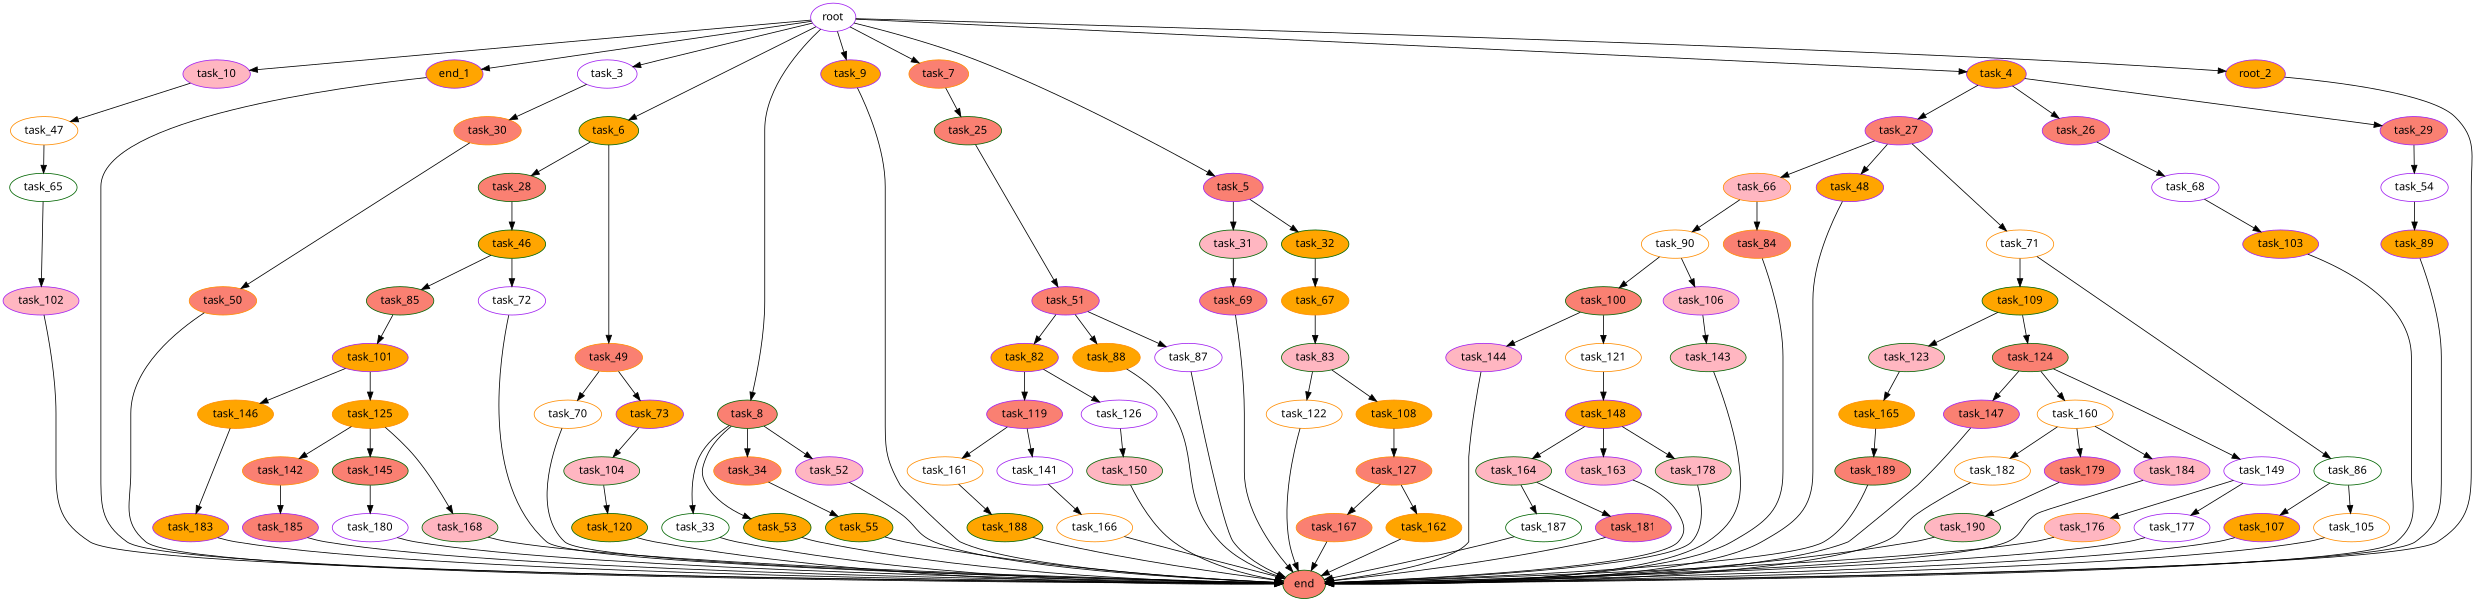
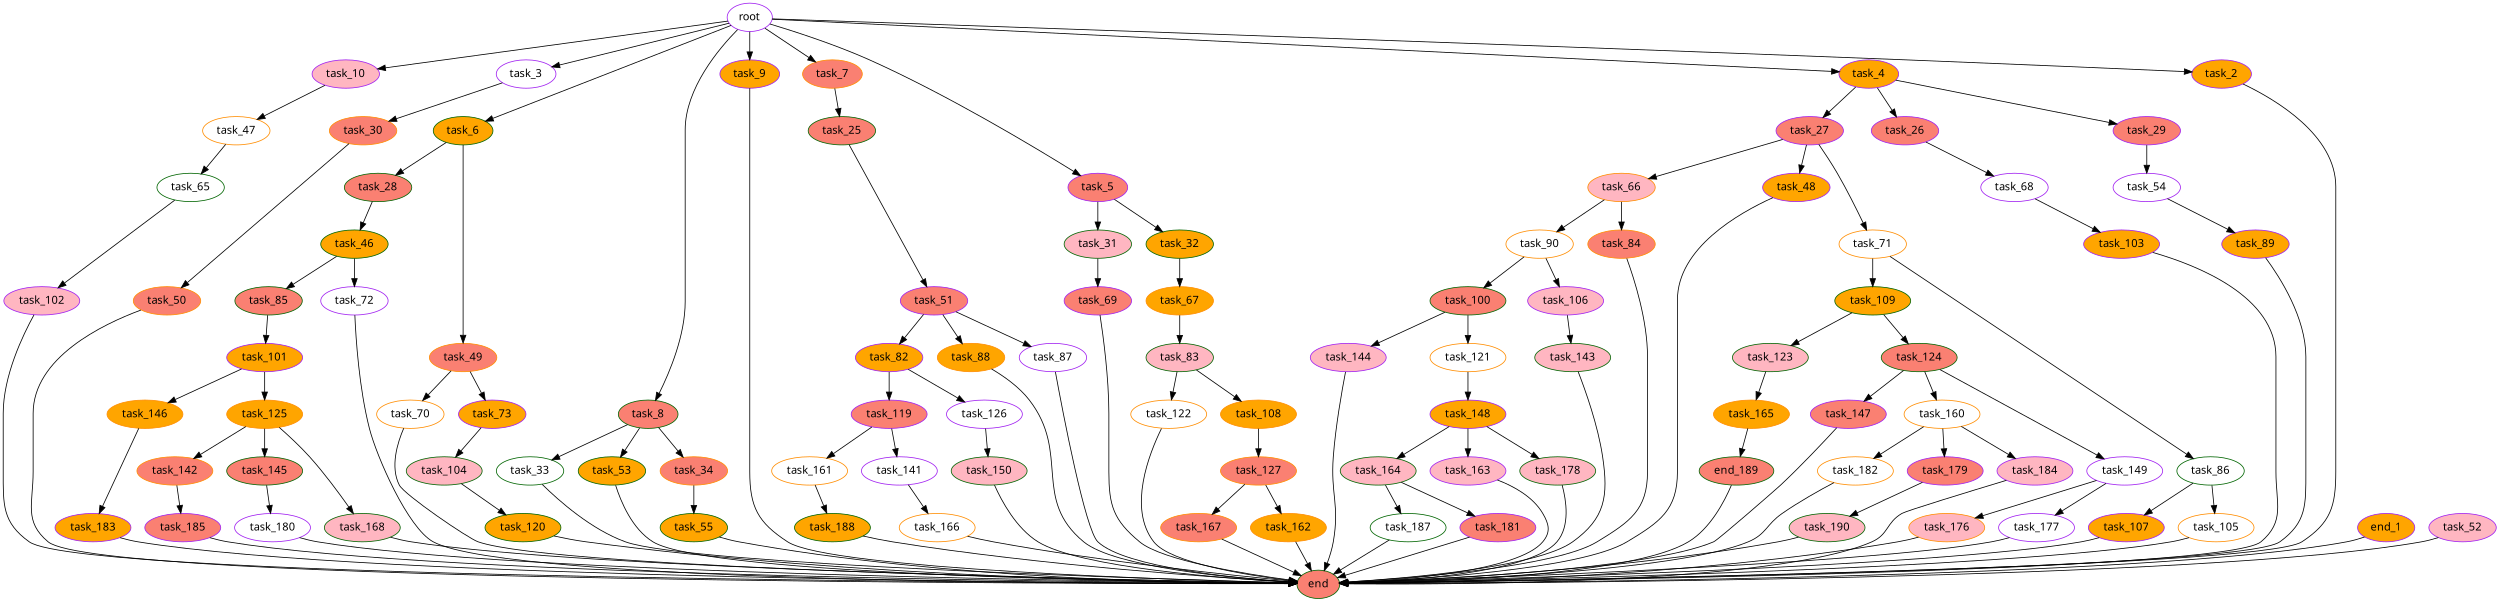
(651, 45) -> none
(2255, 74) -> (2222, 74)
(785, 440) -> none
(1873, 471) -> (1737, 471)
